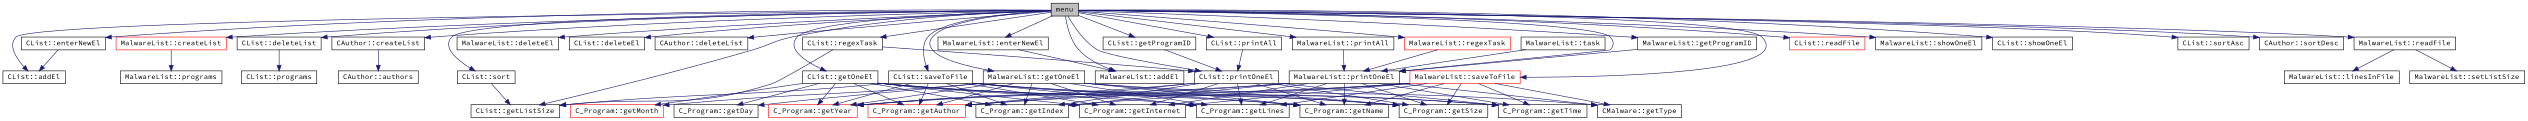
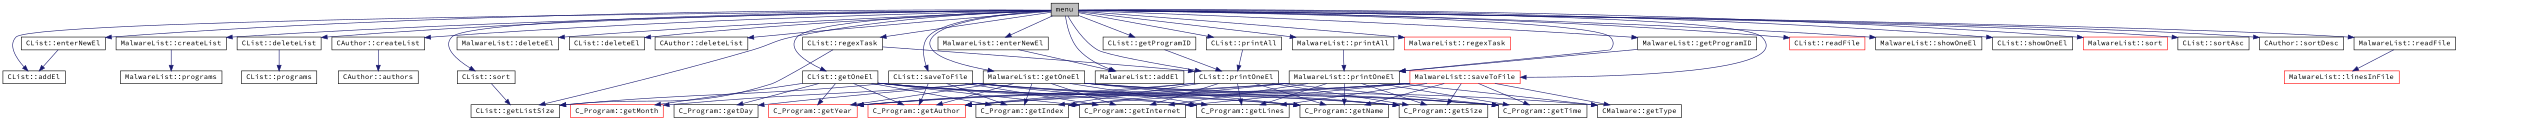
(171, 43) -> (171, 43)
(1563, 43) -> none
none -> (2125, 43)
(1404, 60) -> none
(2342, 77) -> (2342, 77)
(2467, 77) -> none
(875, 93) -> none
none -> (1288, 94)
